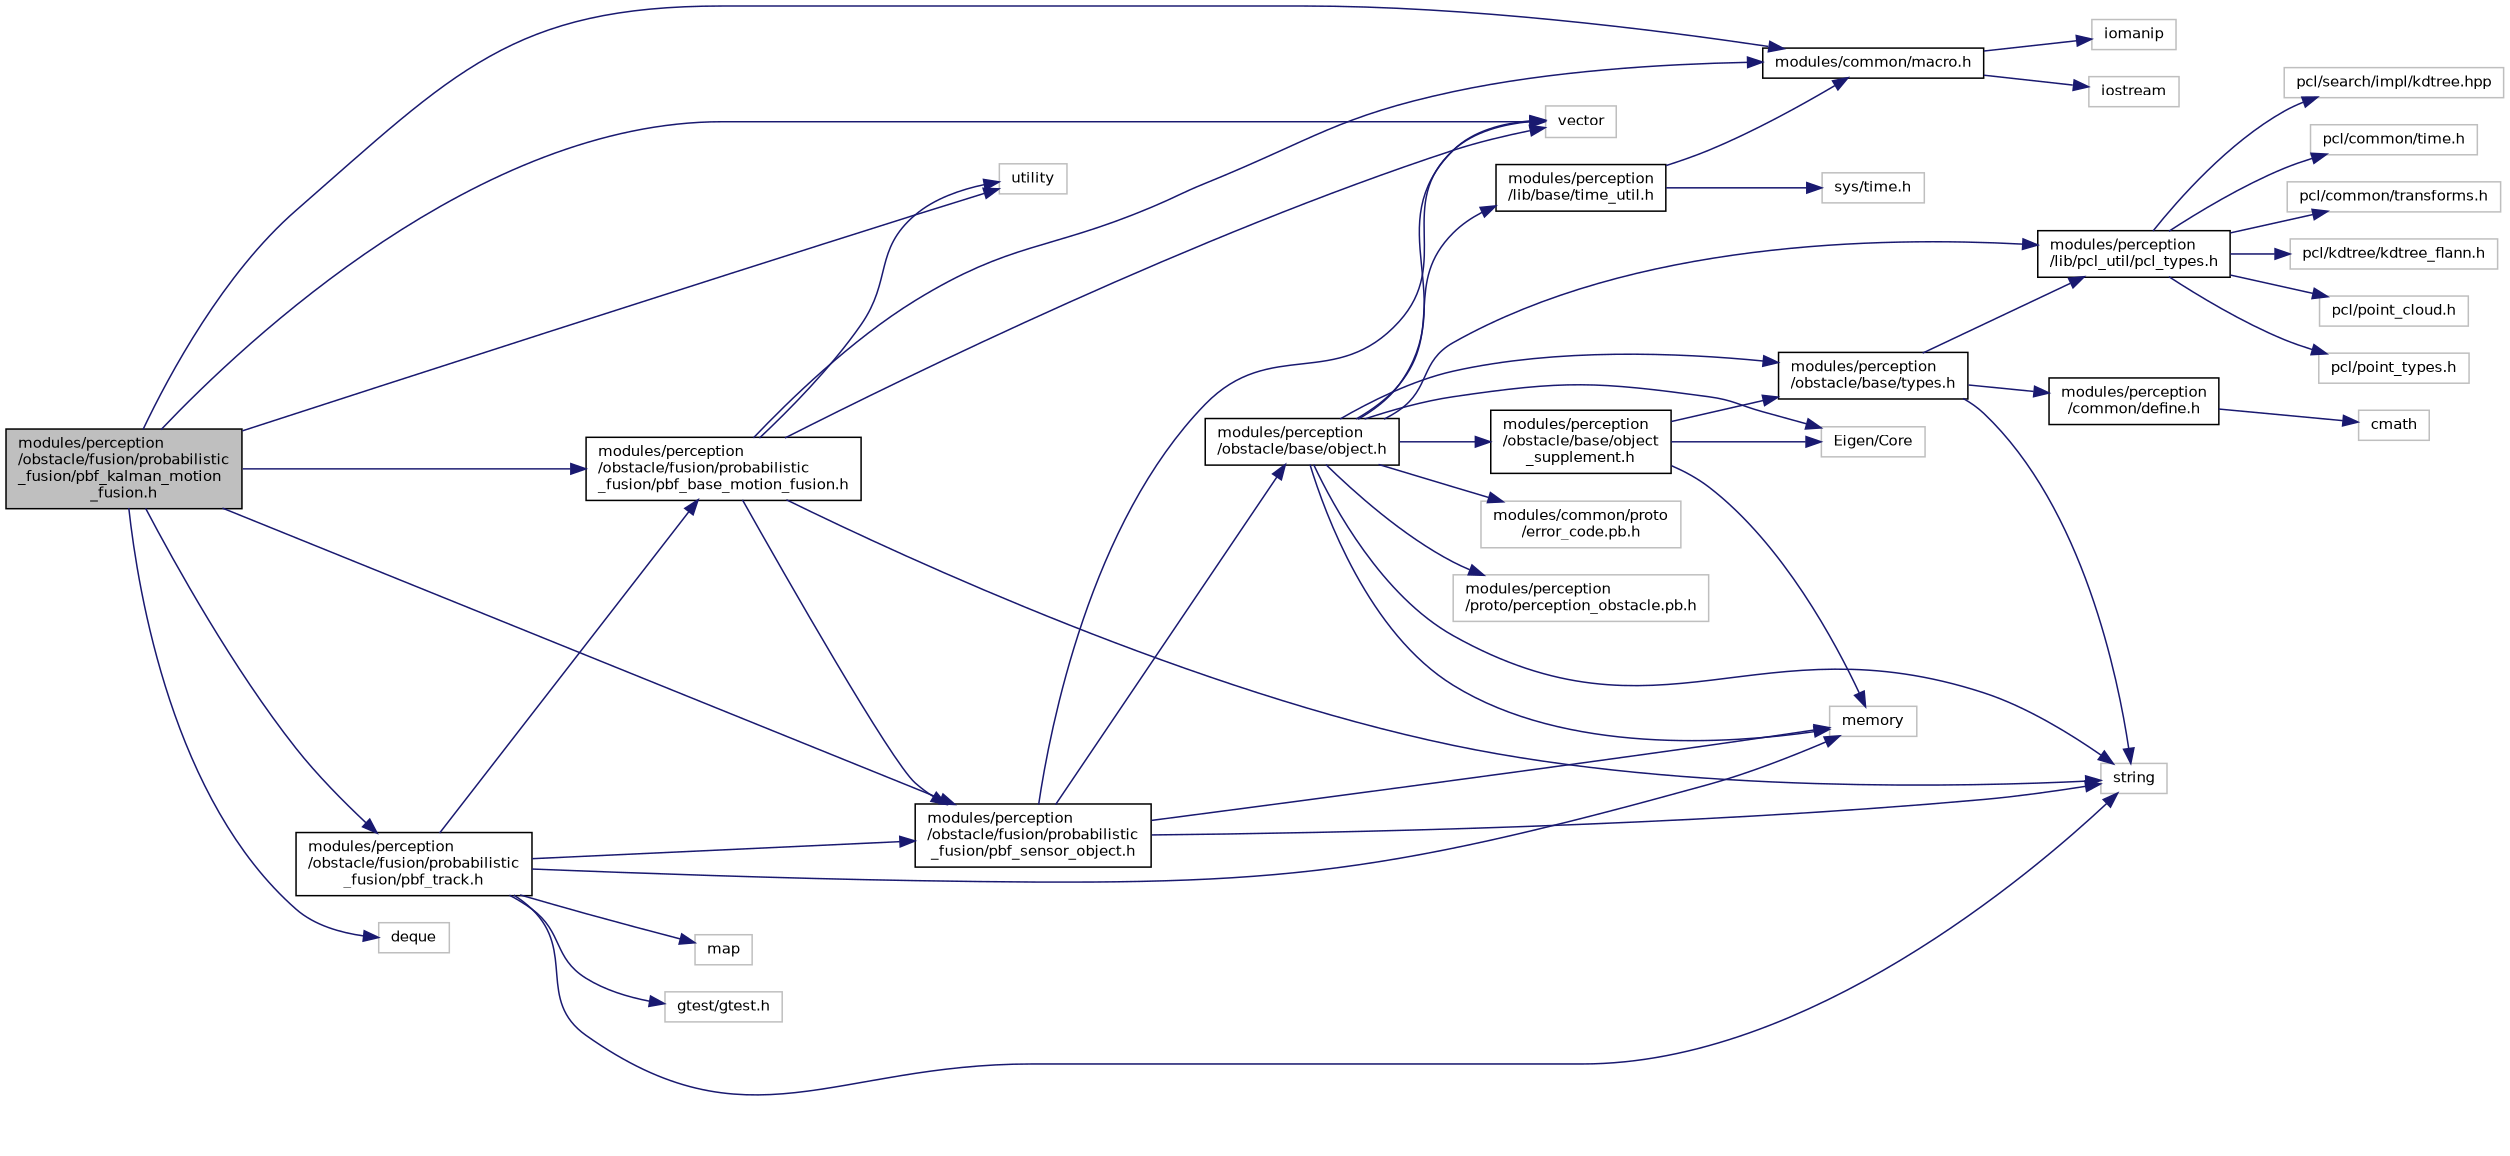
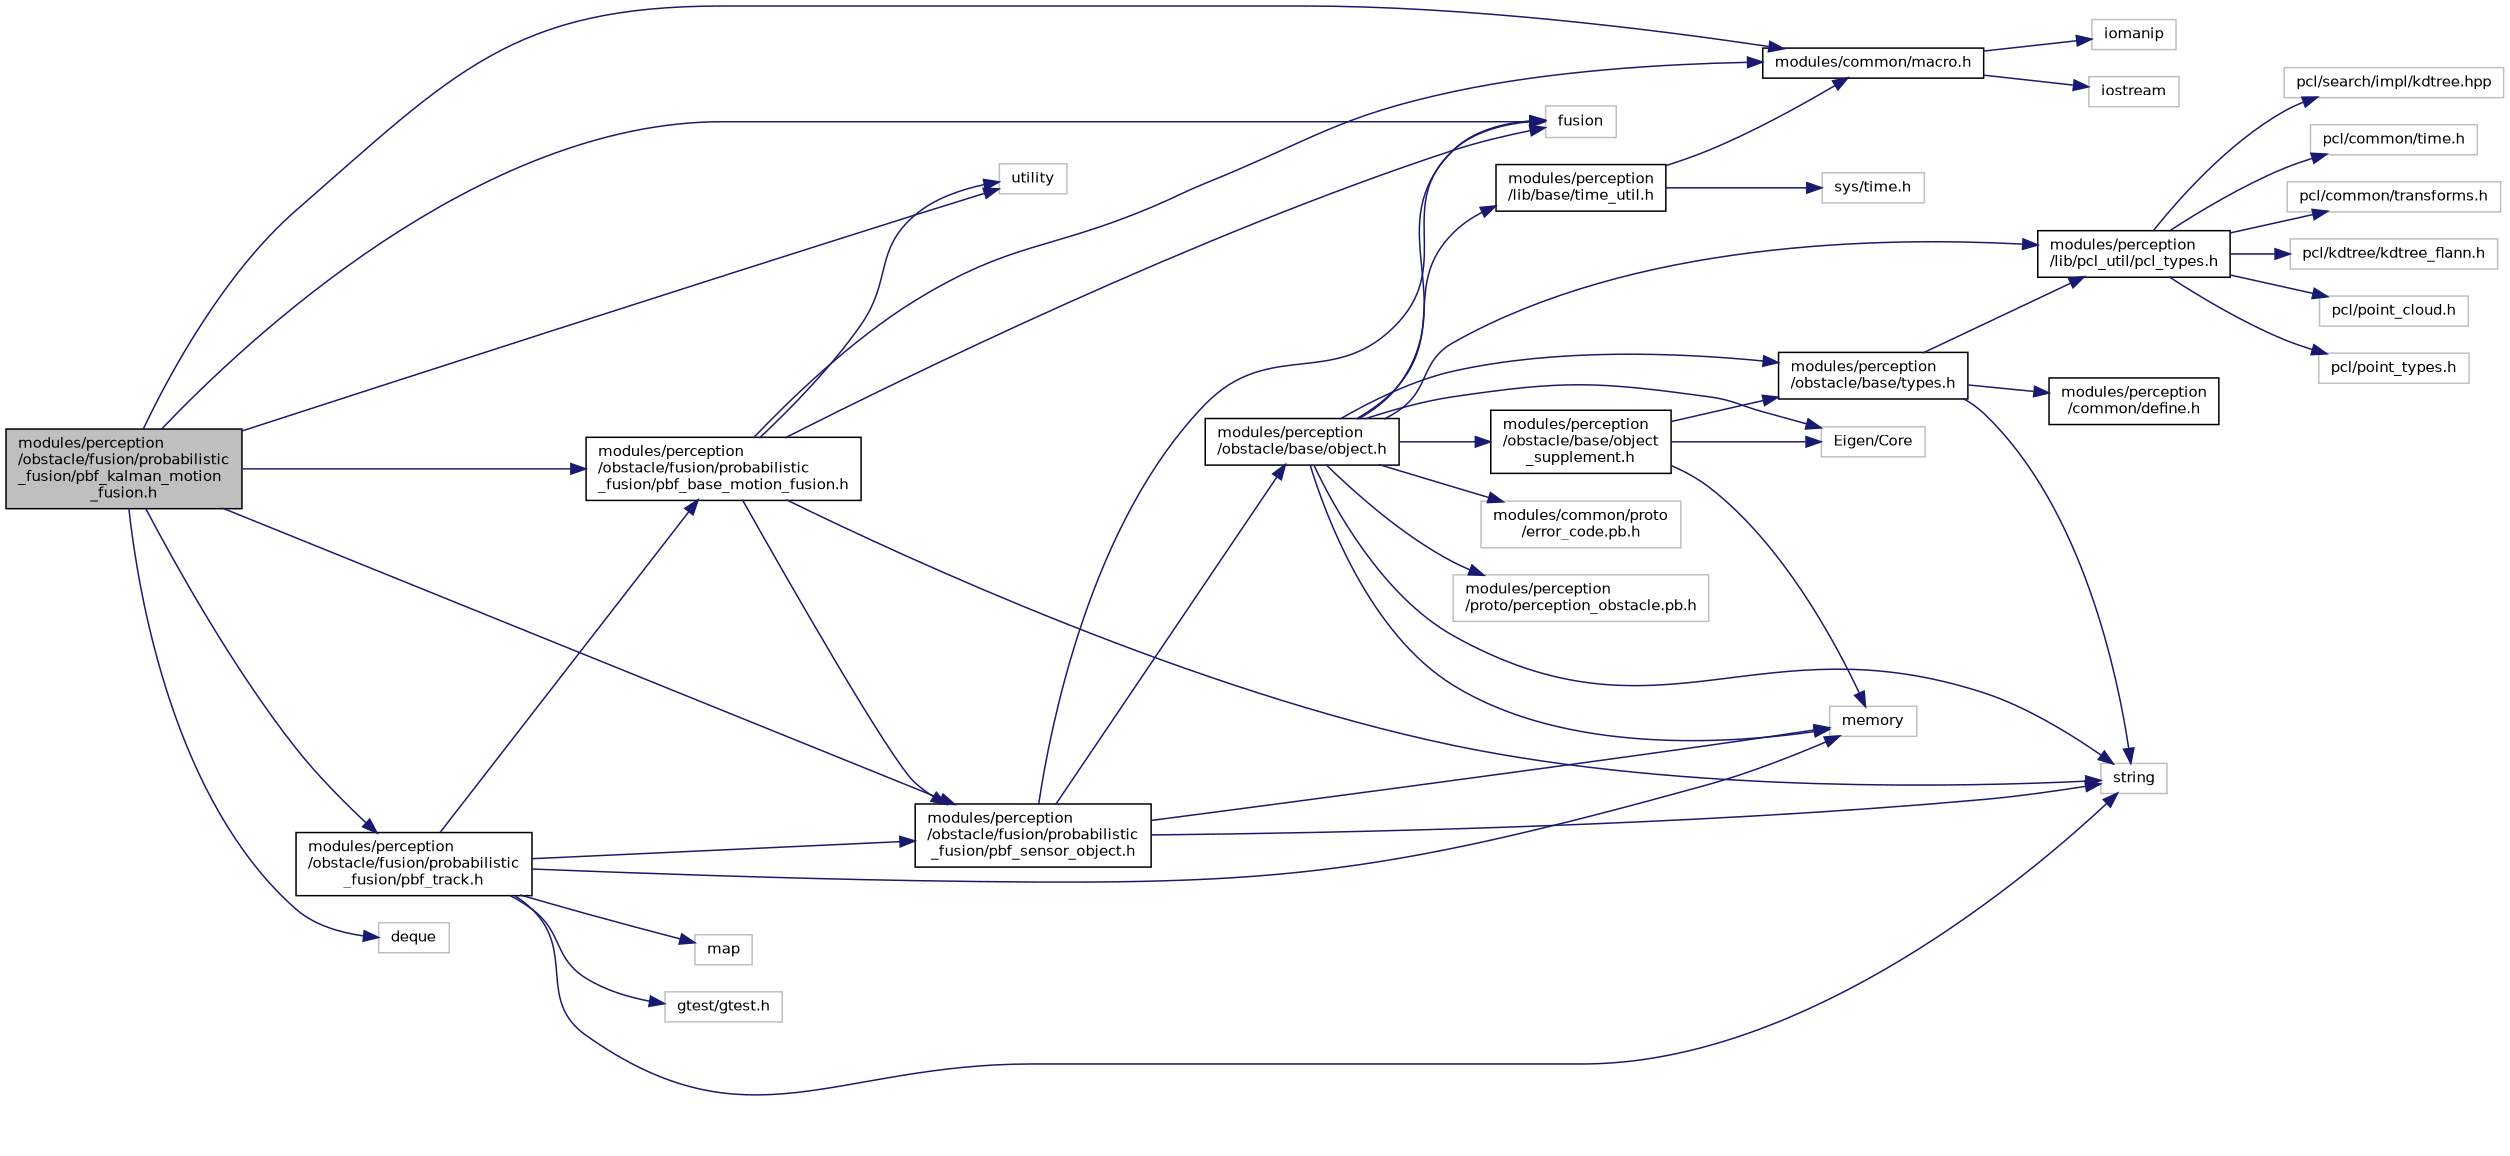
(1581, 122) -> (1581, 122)
(2394, 425) -> none
